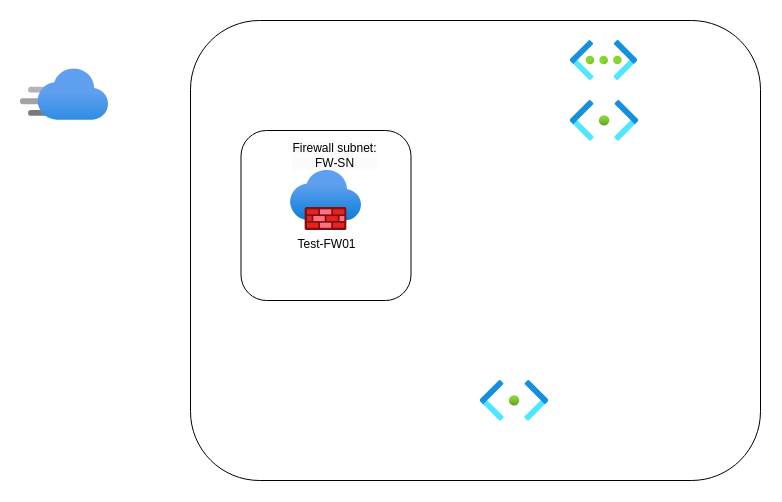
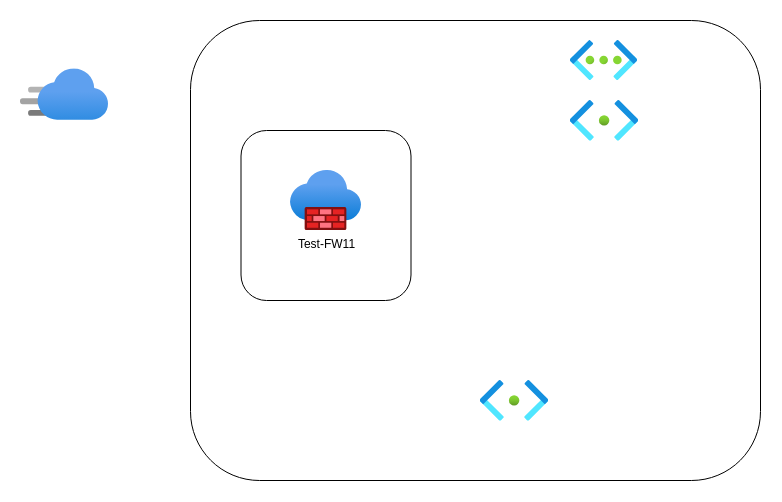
(335, 155) -> none
(327, 245) -> (327, 245)
